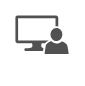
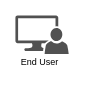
none -> (40, 62)
